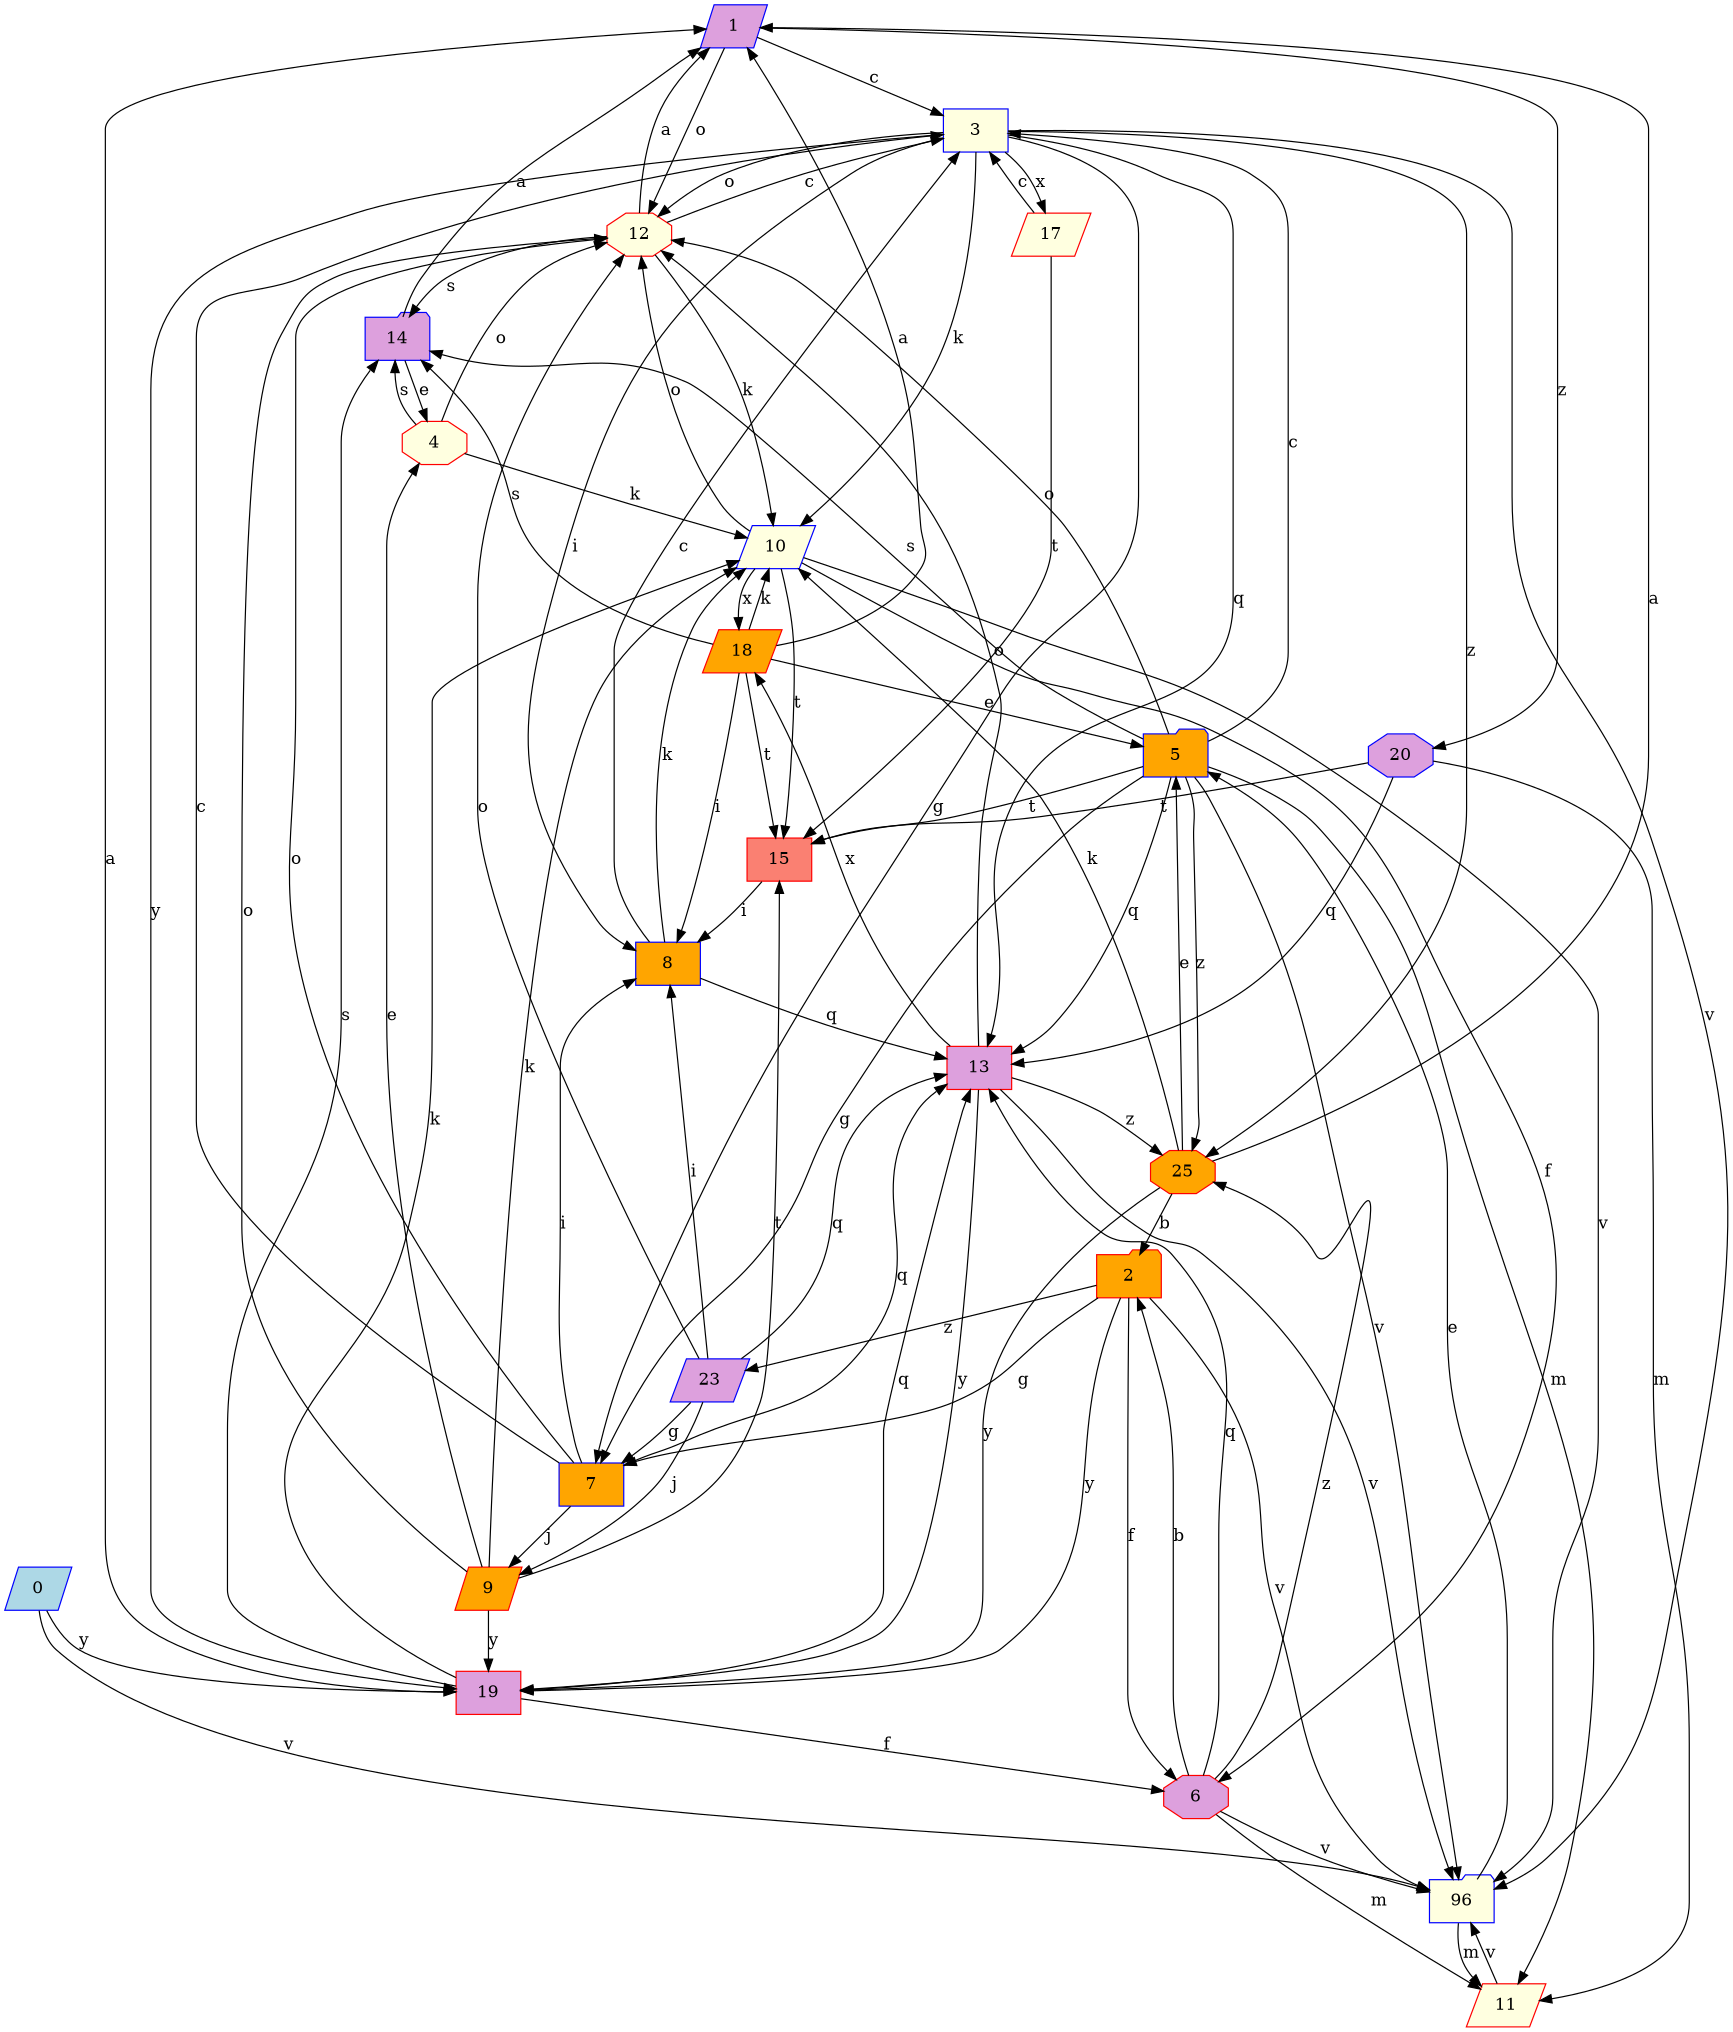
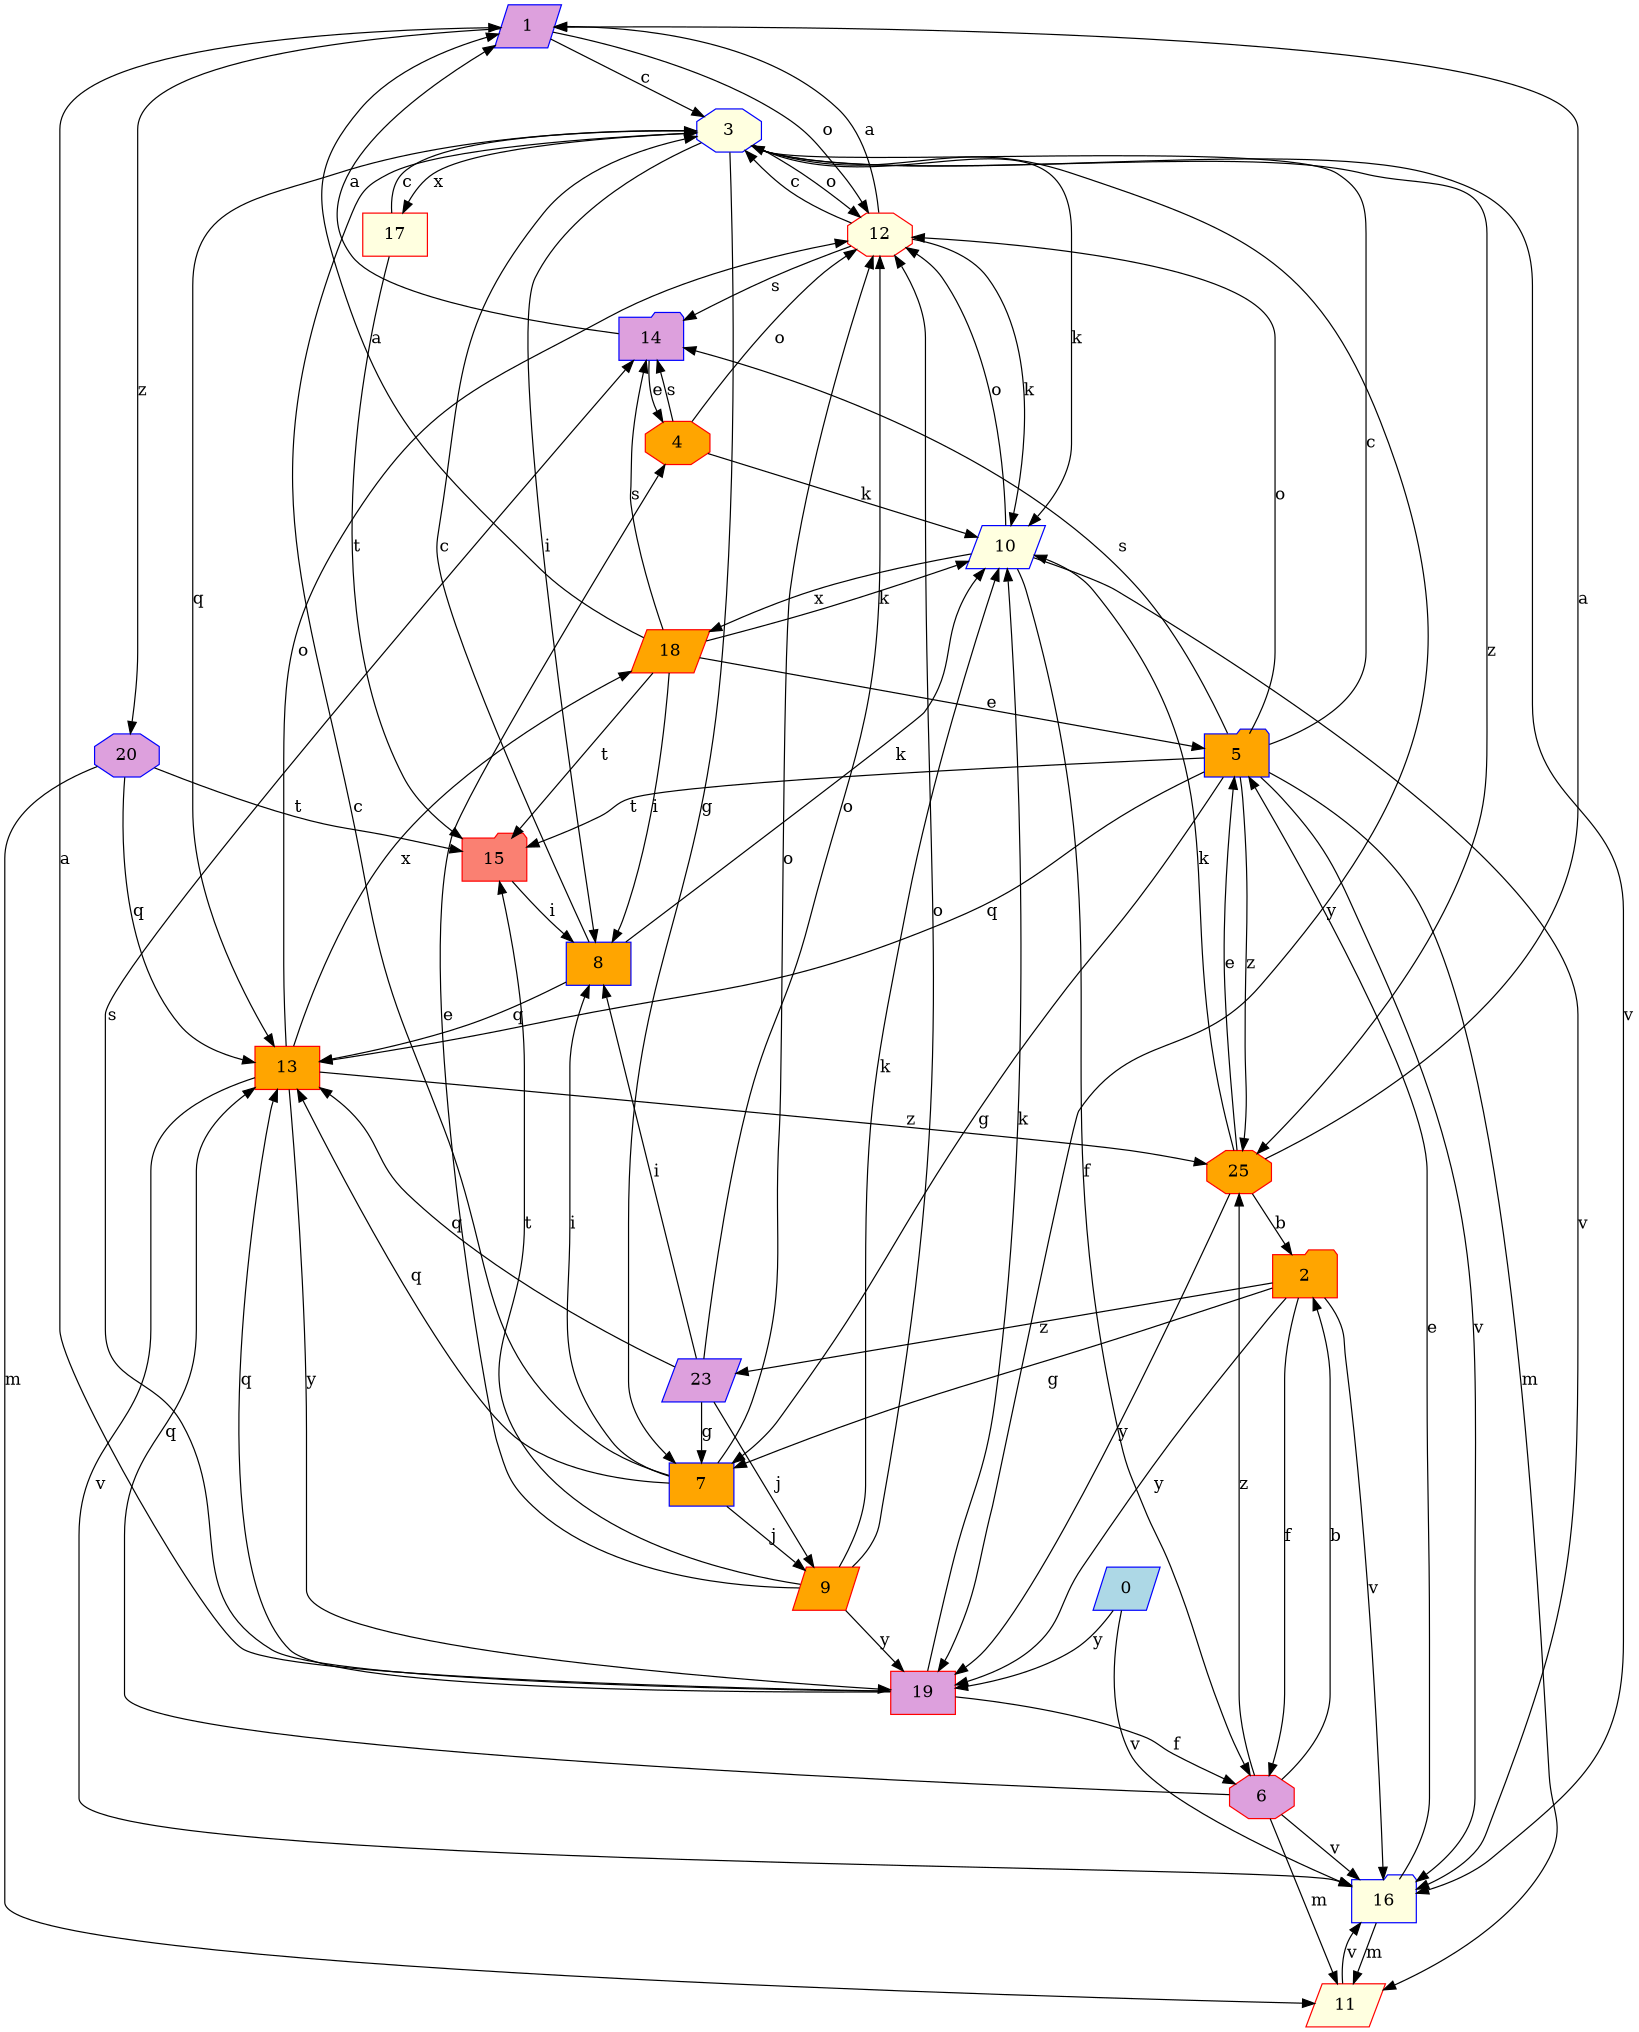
(976, 130) -> (729, 130)
(1051, 235) -> (395, 235)
(435, 443) -> (678, 443)
(794, 697) -> none
(779, 860) -> (494, 860)
(979, 1068) -> (287, 1068)
(1462, 1901) -> (1384, 1901)
